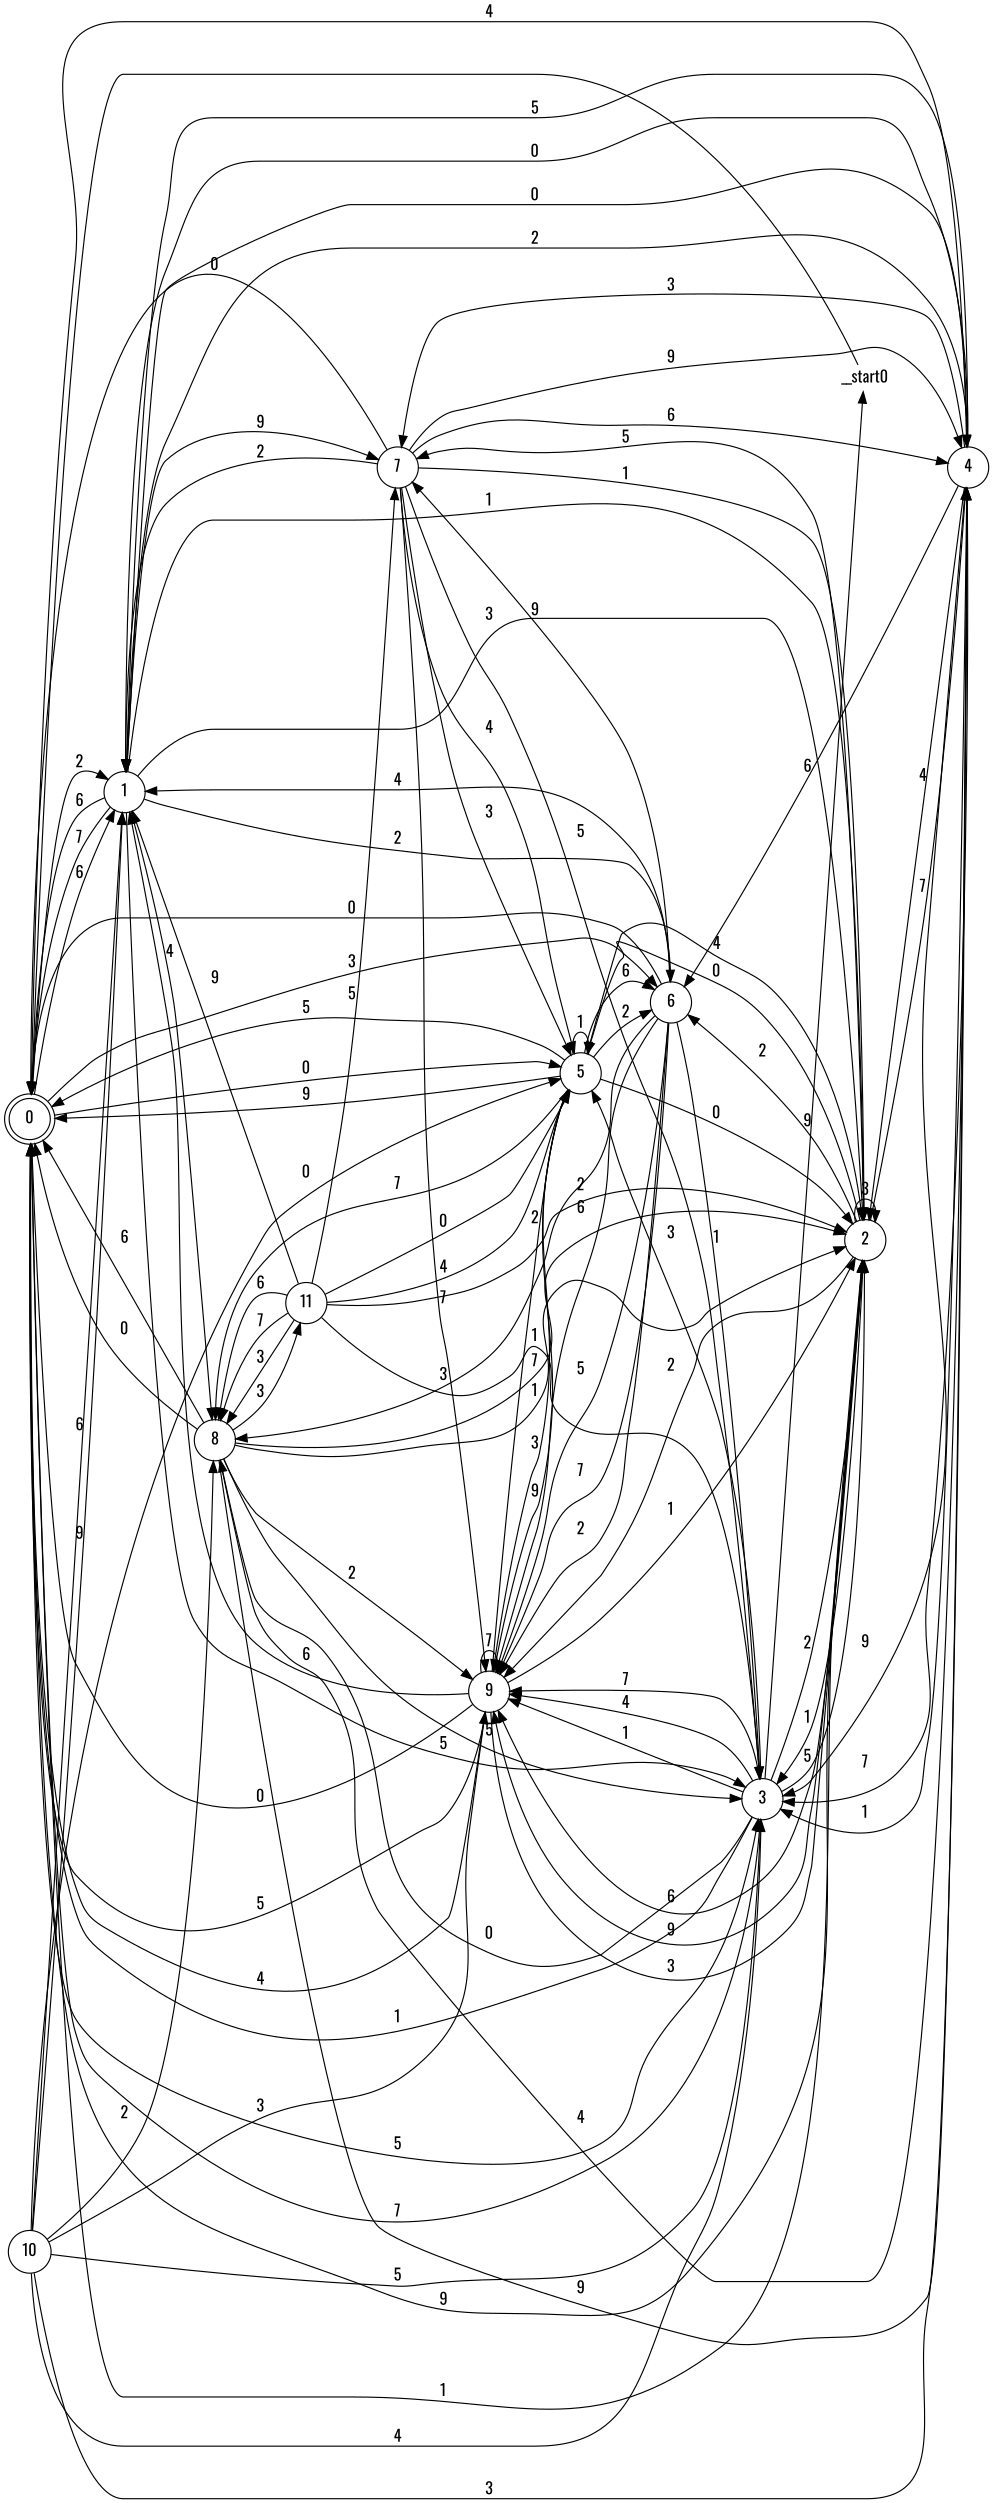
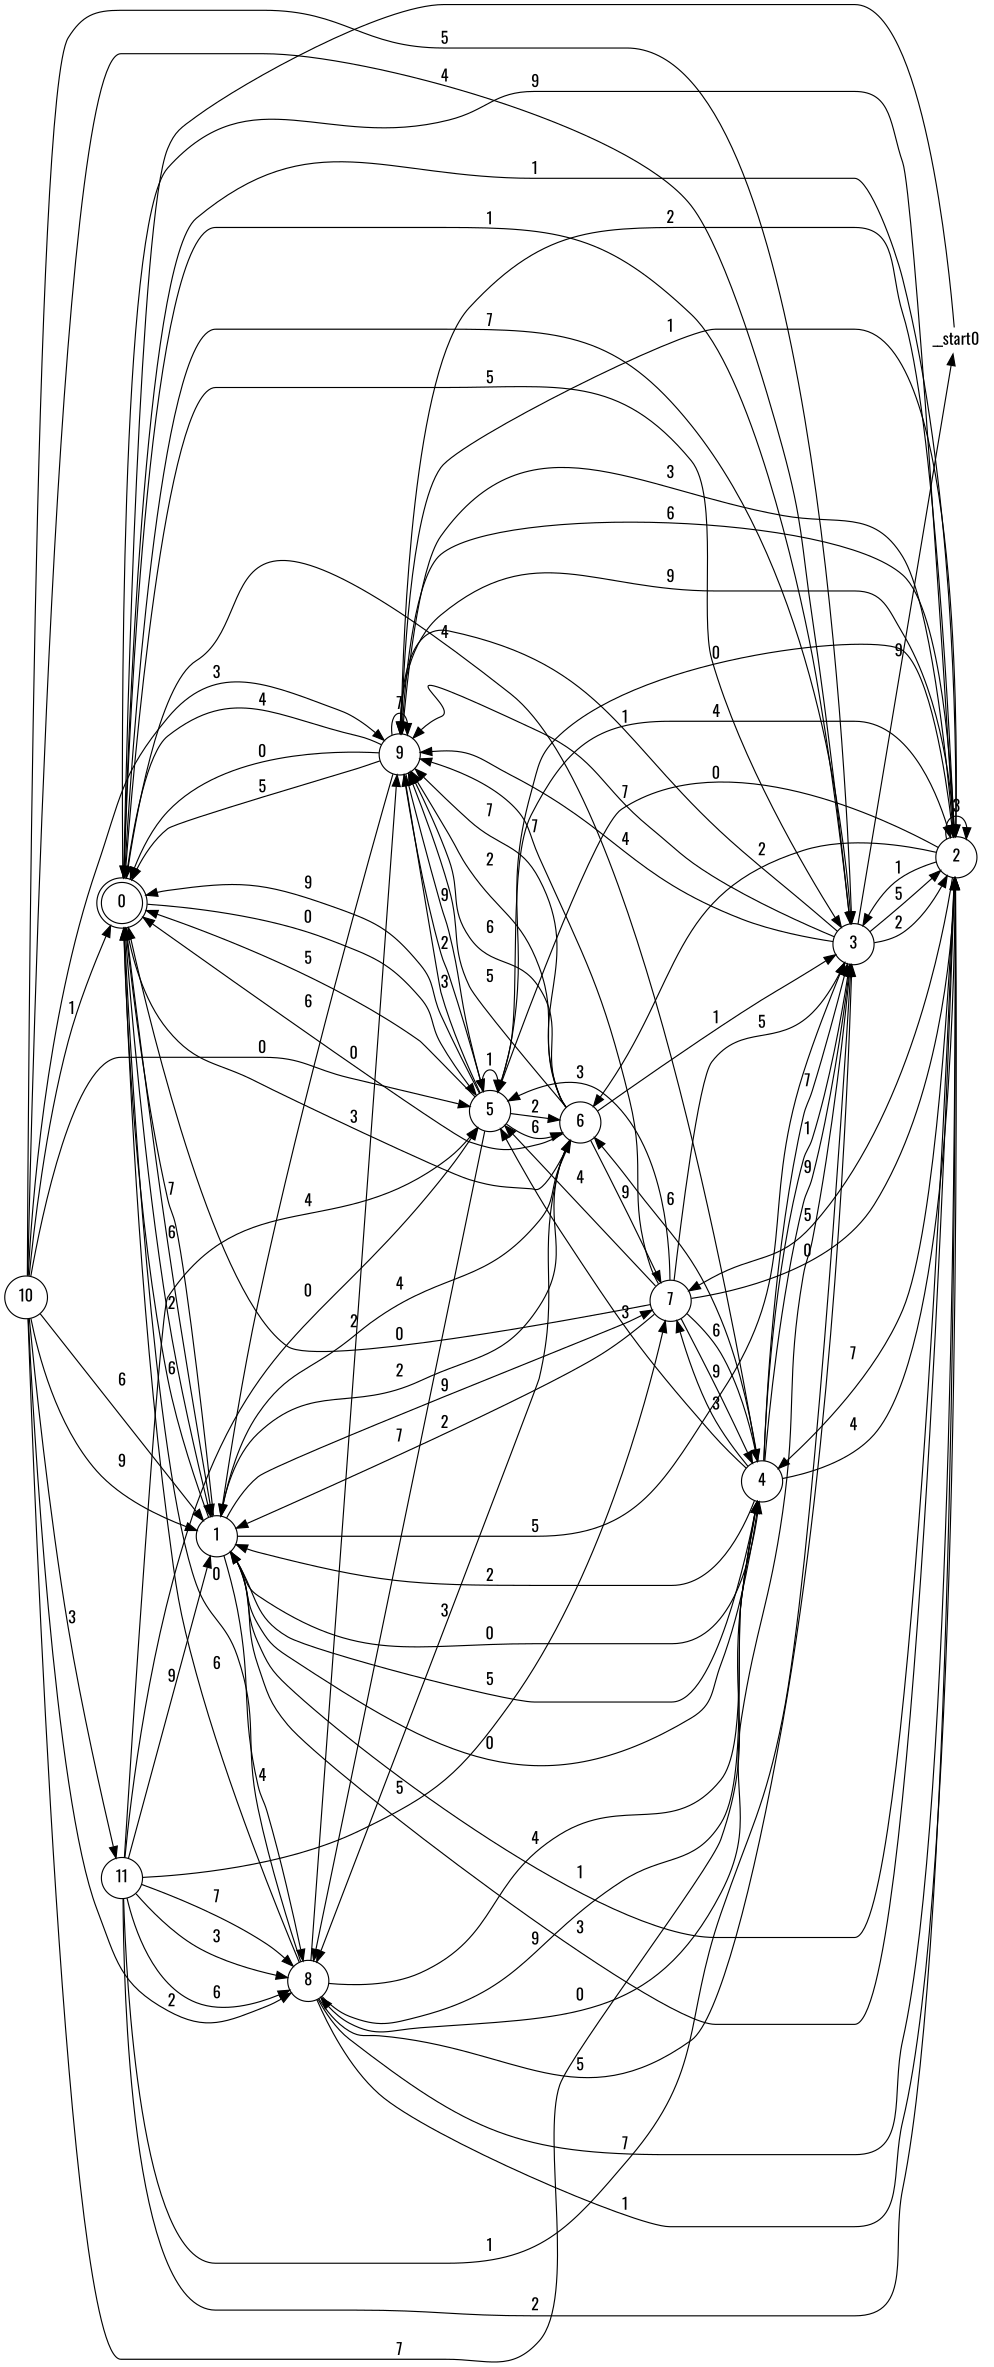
(626, 475) -> (808, 1252)
none -> (54, 1103)
(274, 1388) -> (61, 1584)
(711, 1396) -> (609, 1304)
(489, 2490) -> (400, 2351)
